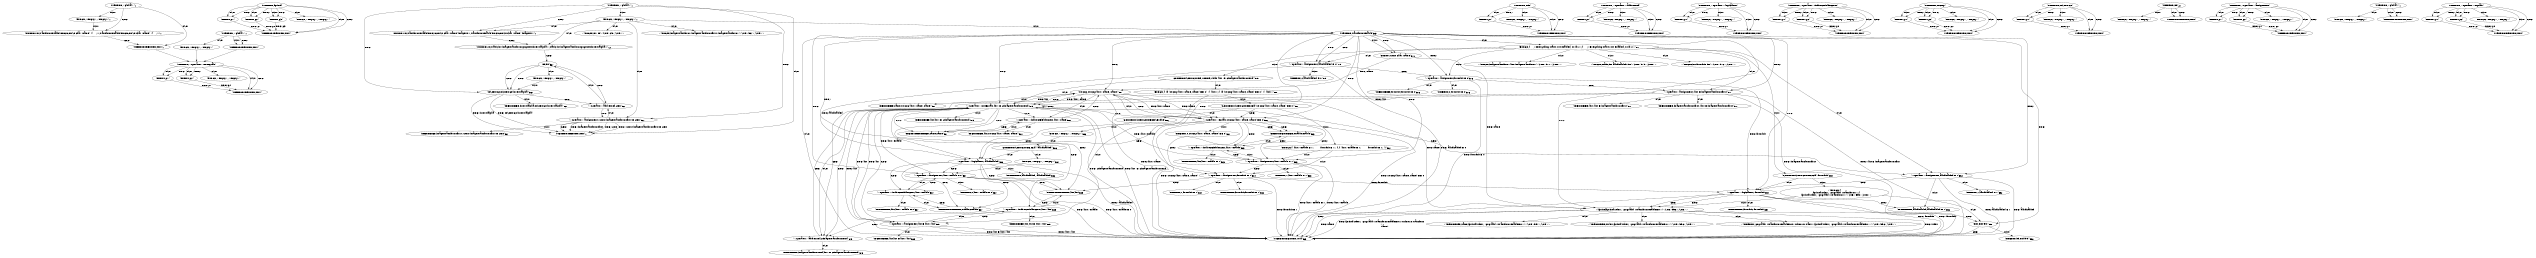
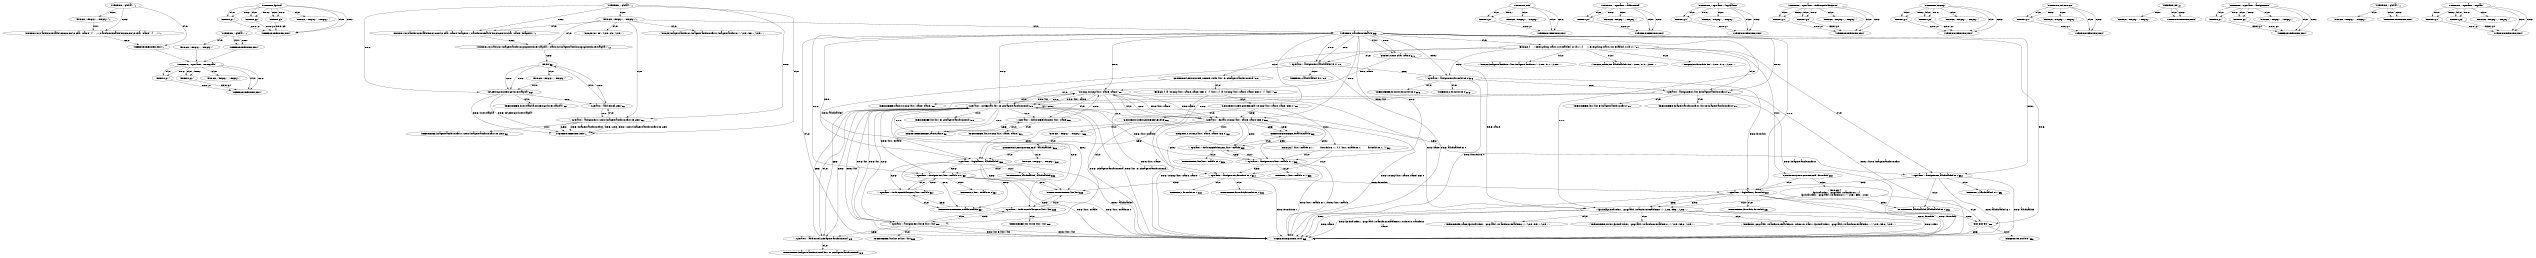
(897, 210) -> none
(916, 214) -> (870, 231)
